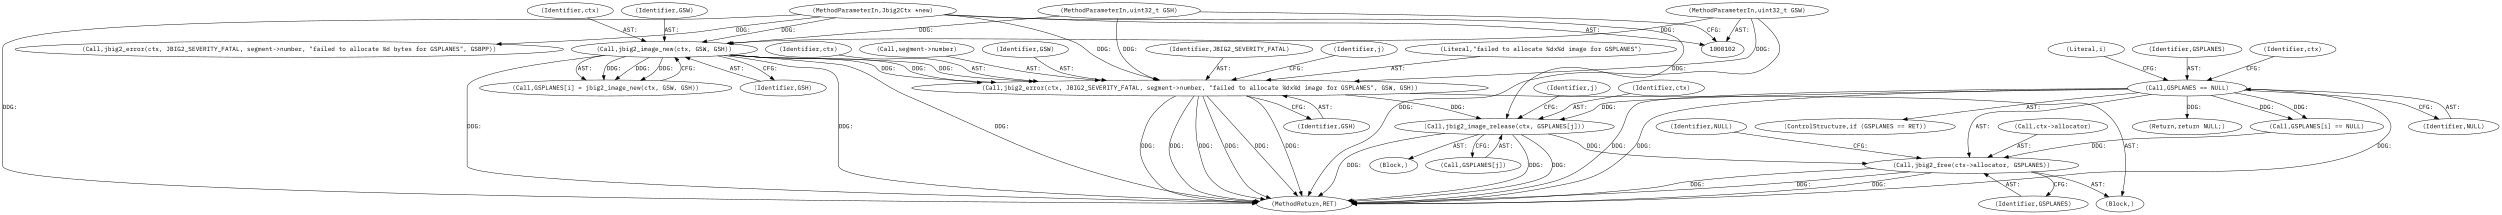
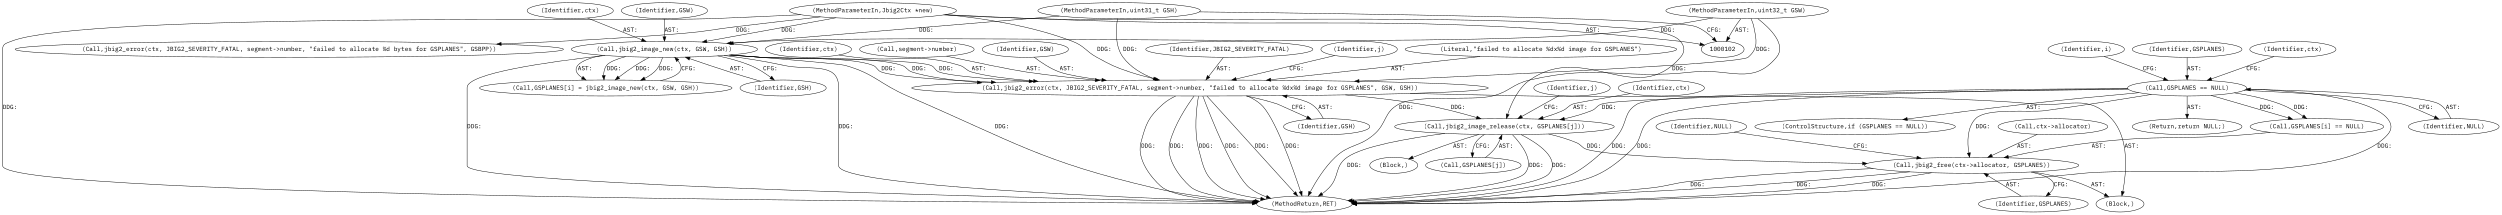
(1119, 11) -> (1119, 11)
(2086, 49) -> (2086, 49)
(2196, 107) -> (2196, 107)
(1855, 127) -> (1855, 127)
(1985, 127) -> (1985, 127)
(2101, 146) -> (2101, 146)
